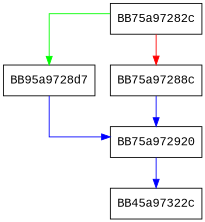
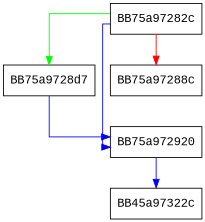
(49, 80) -> (49, 80)
(156, 107) -> (103, 82)
